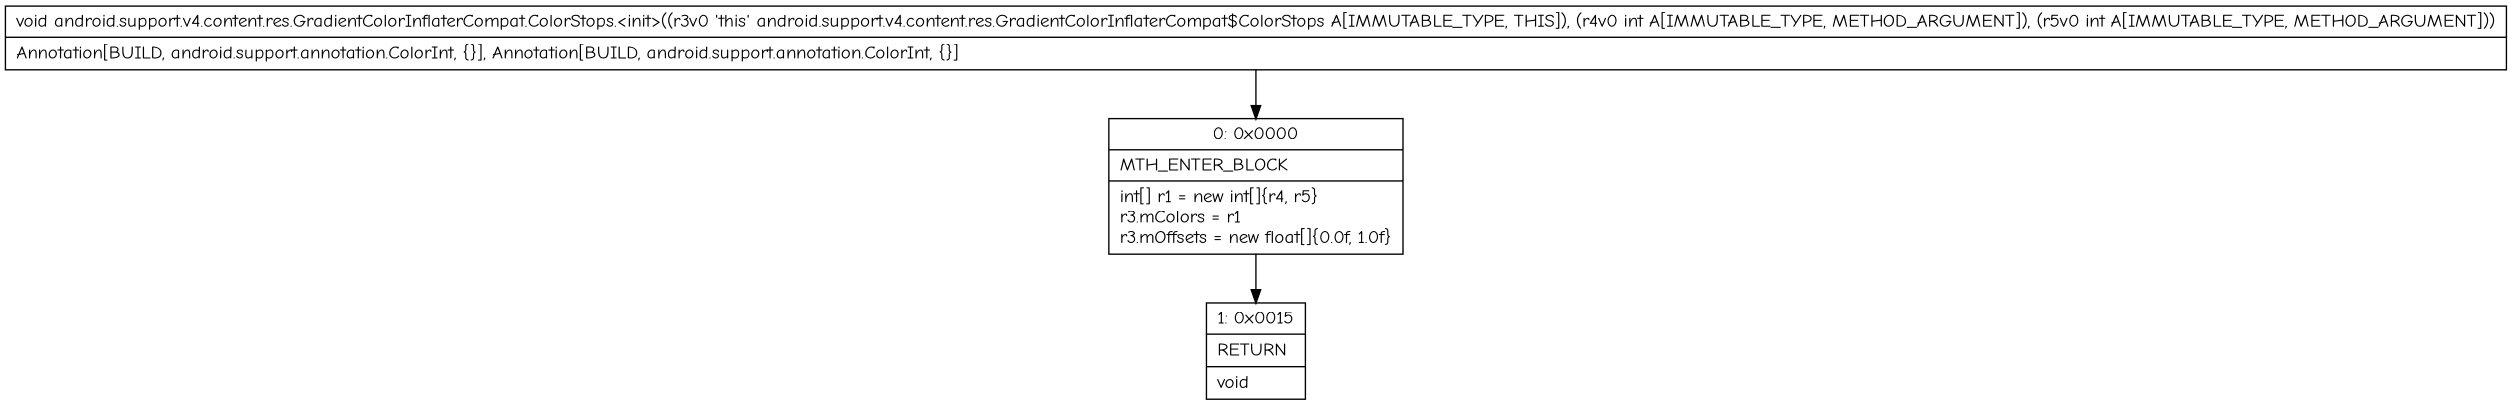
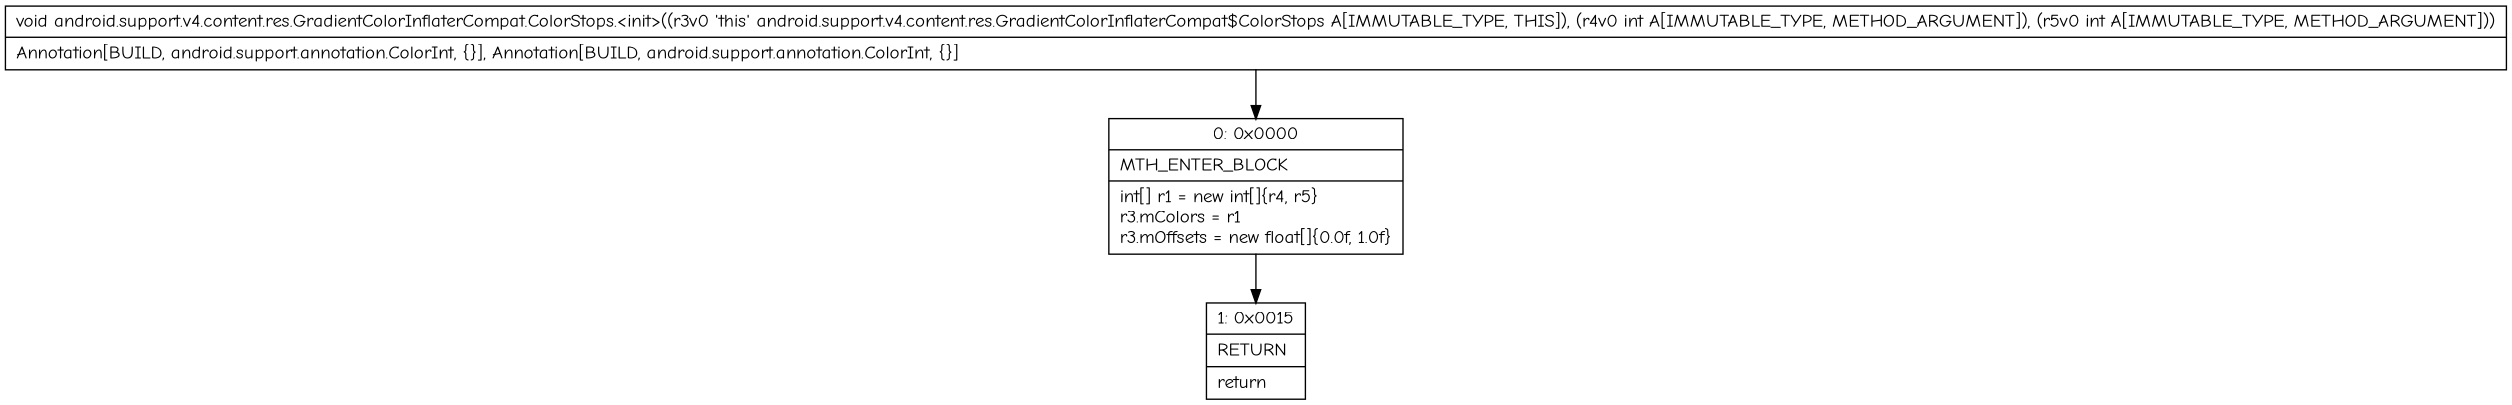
(1234, 382) -> (1242, 382)
